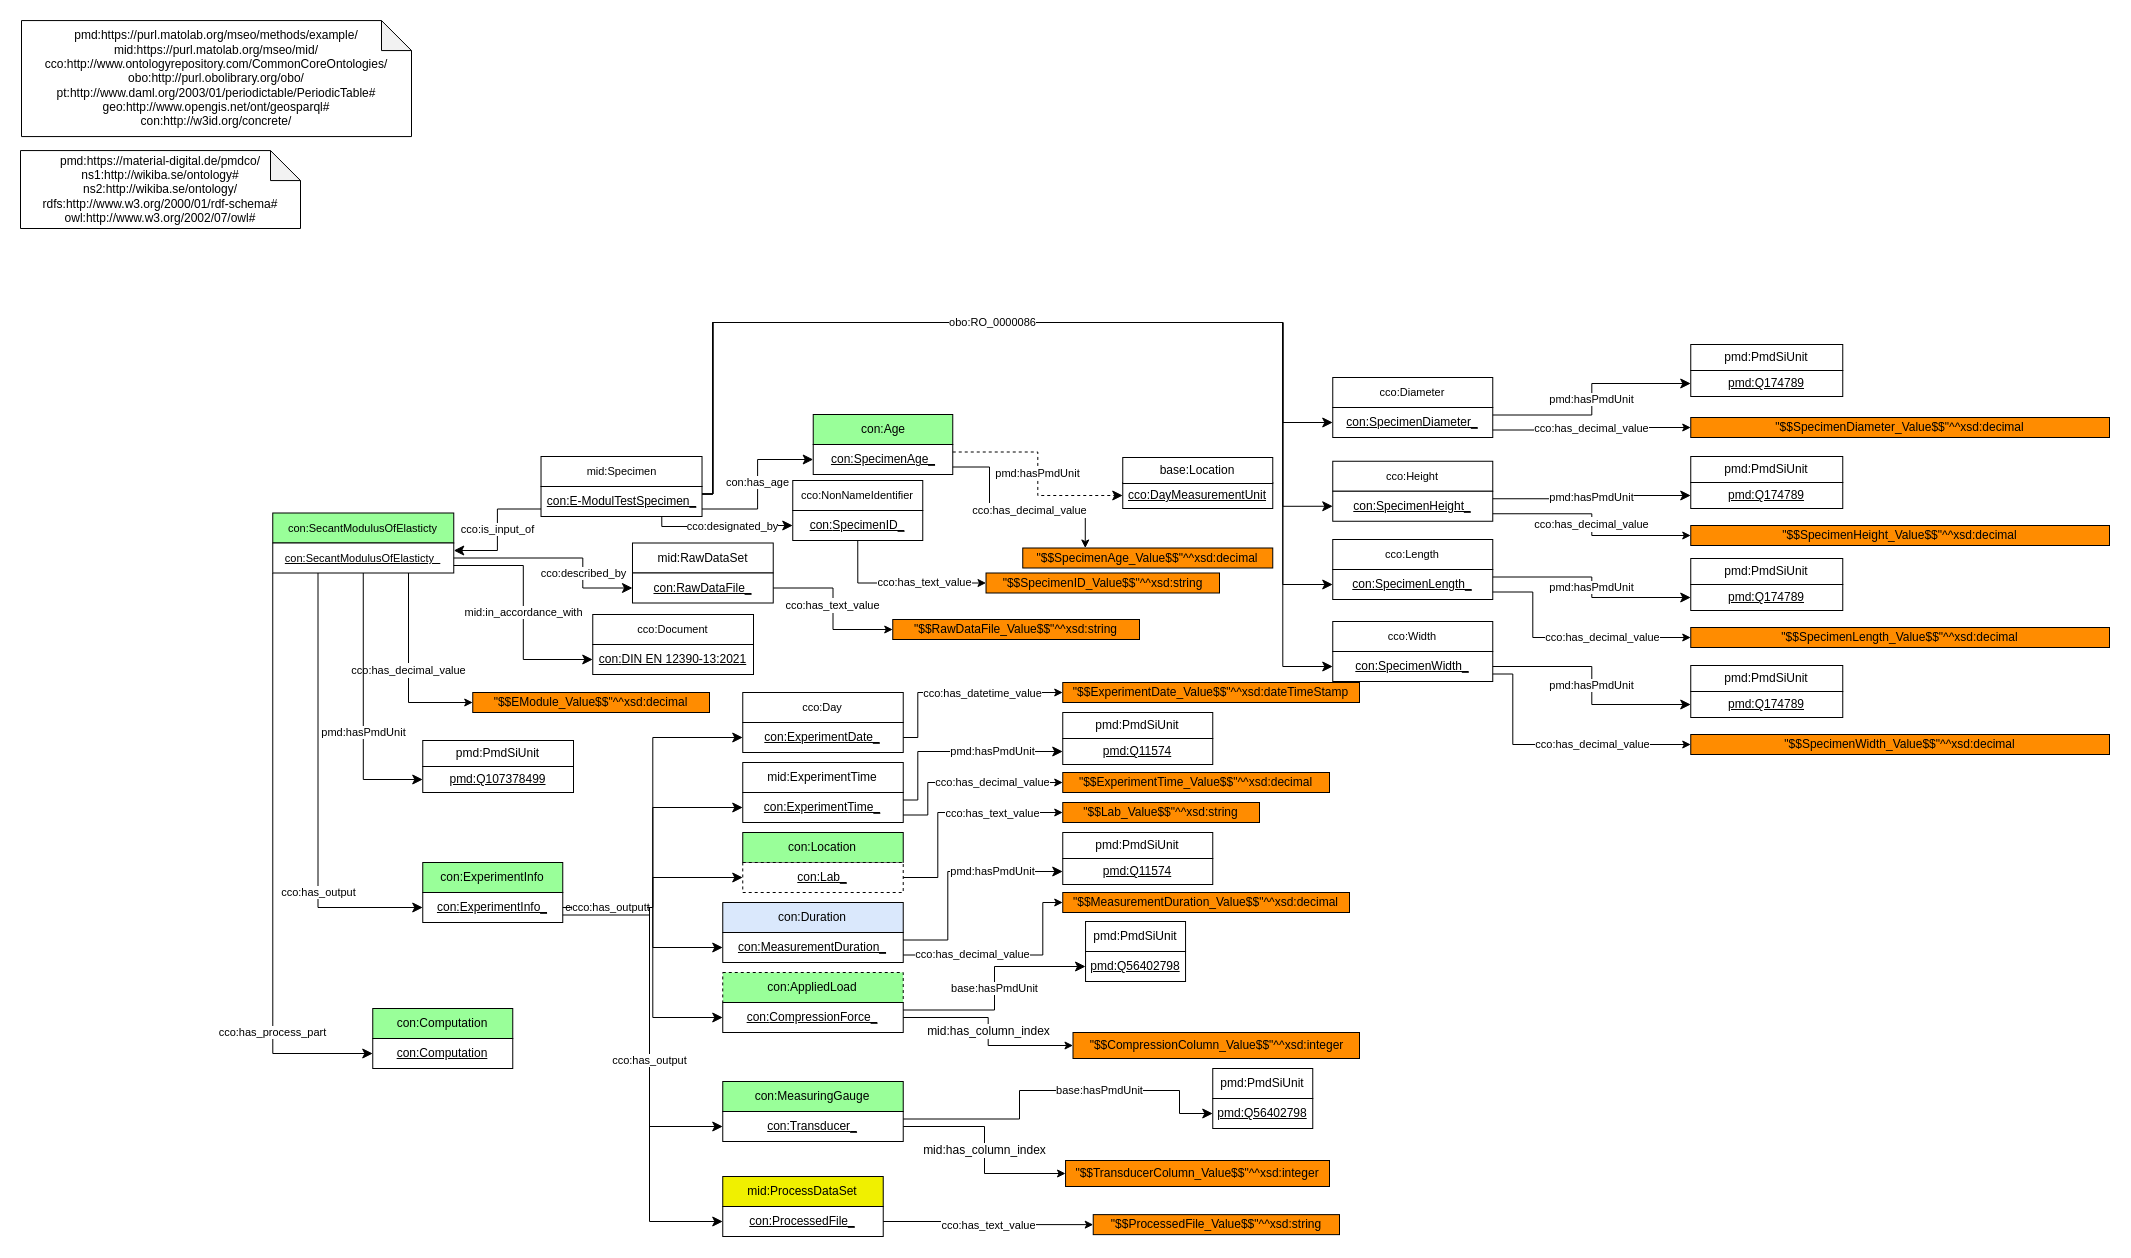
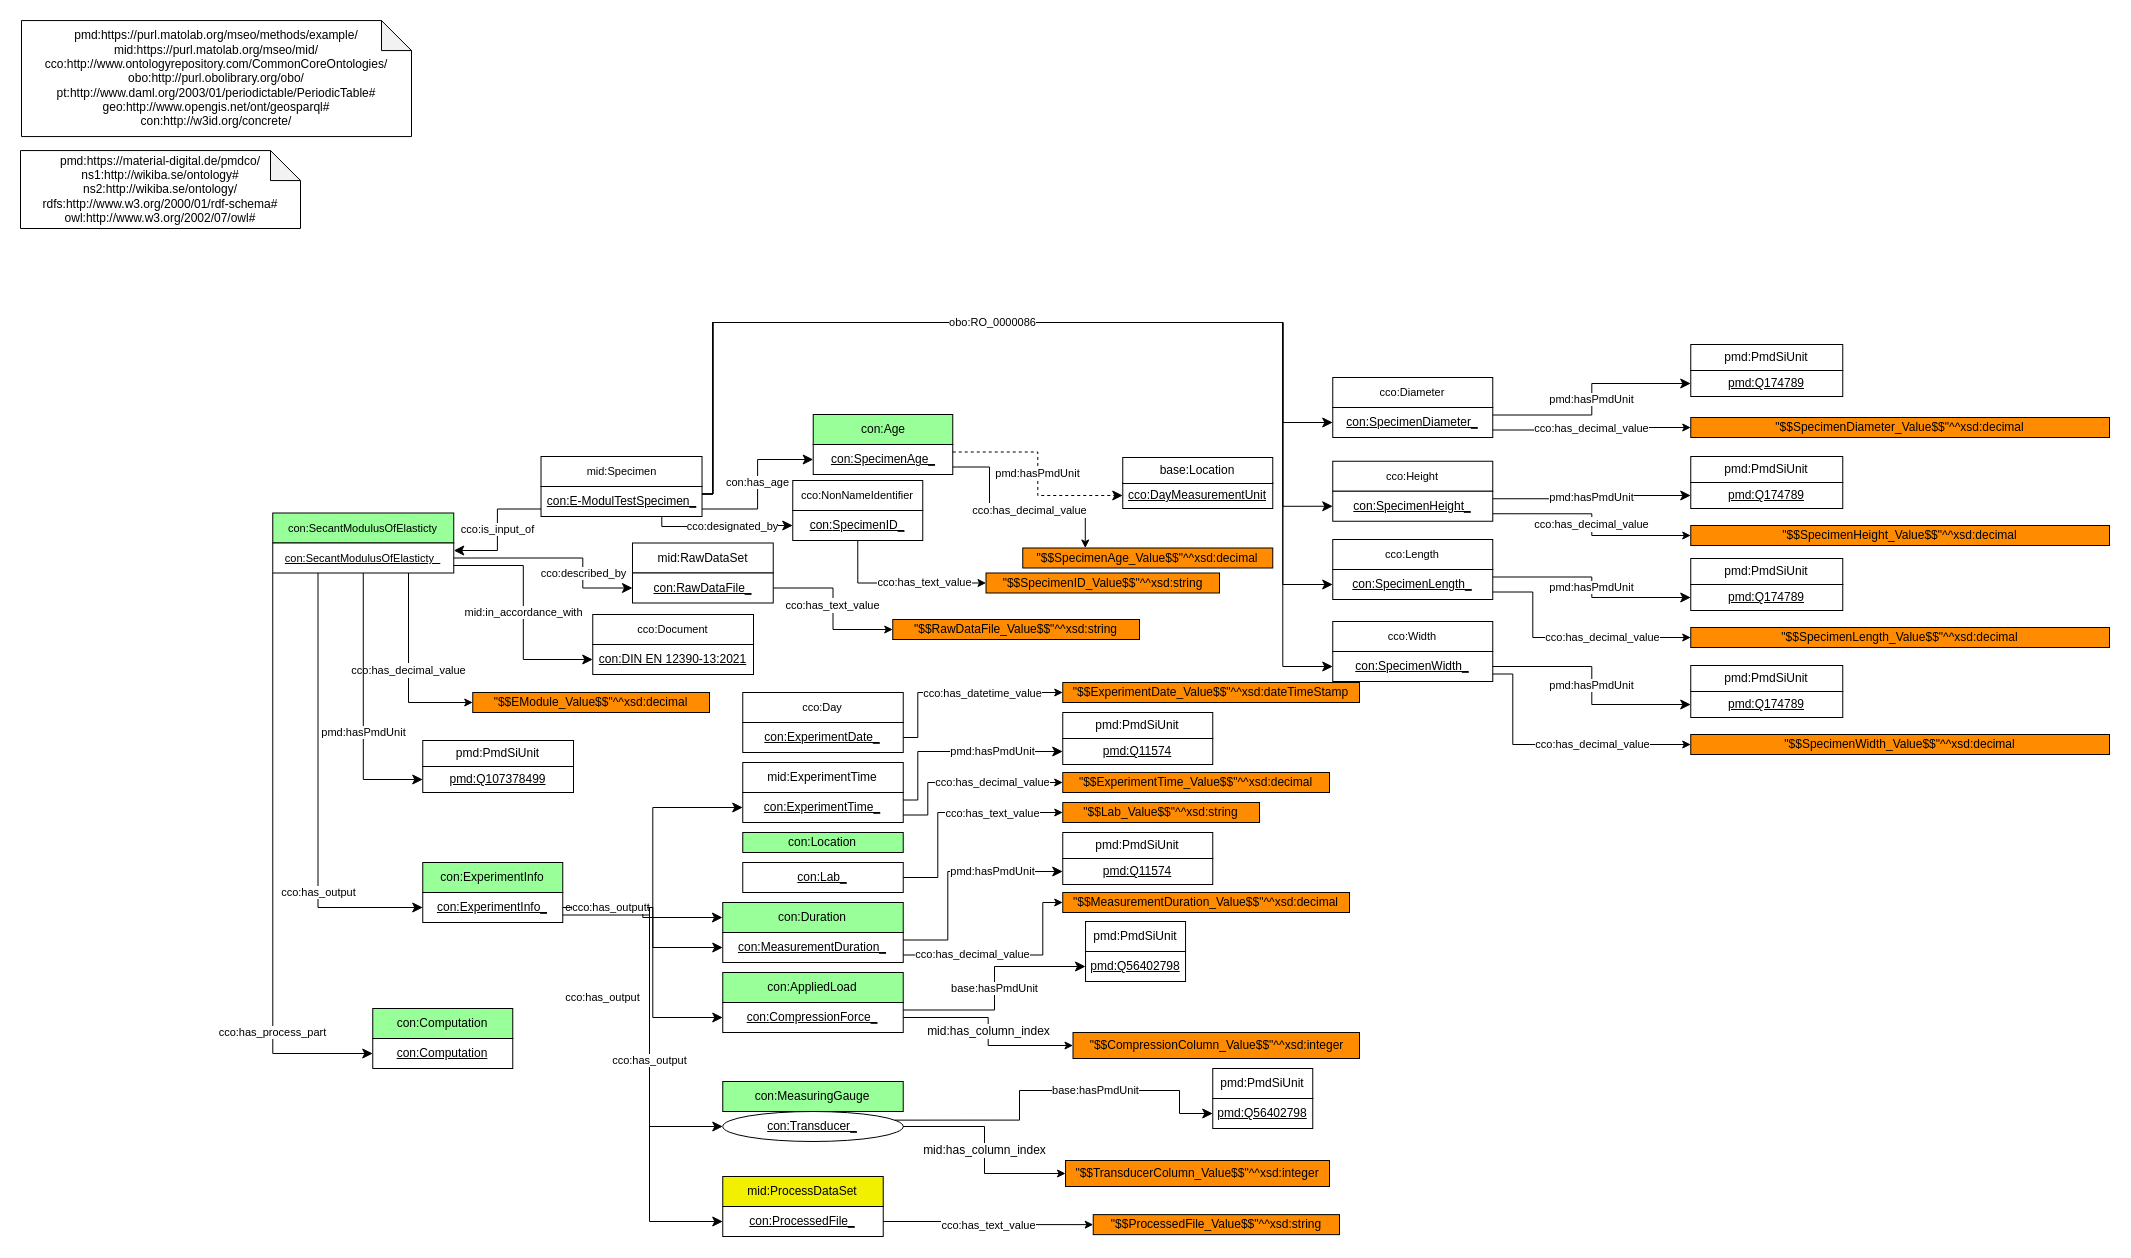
(655, 738) -> (673, 918)
(823, 848) -> (823, 843)
(694, 878) -> none
(823, 878) -> (823, 878)
(813, 918) -> (813, 918)
(813, 988) -> (813, 988)
(813, 1127) -> (813, 1127)
